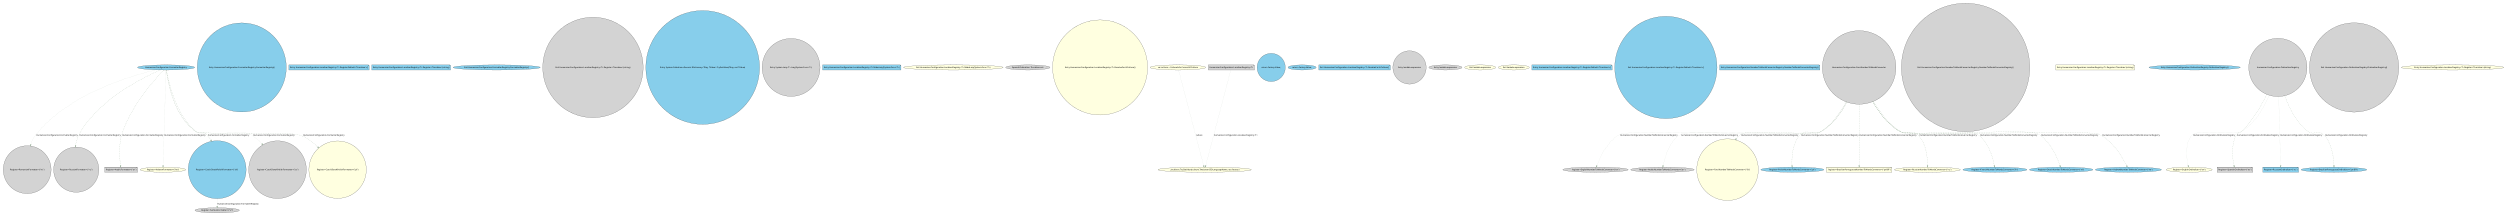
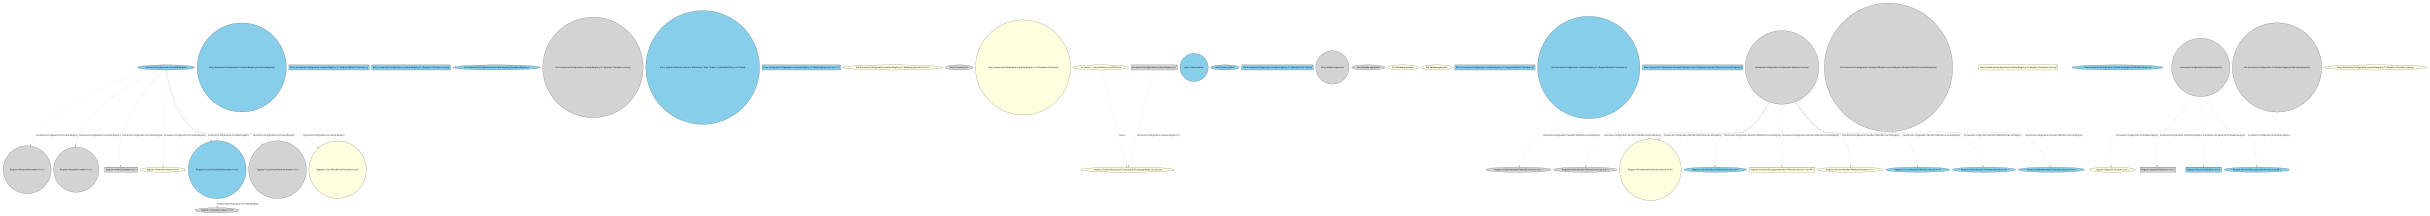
(791, 67) -> none
(1028, 67) -> (959, 67)
